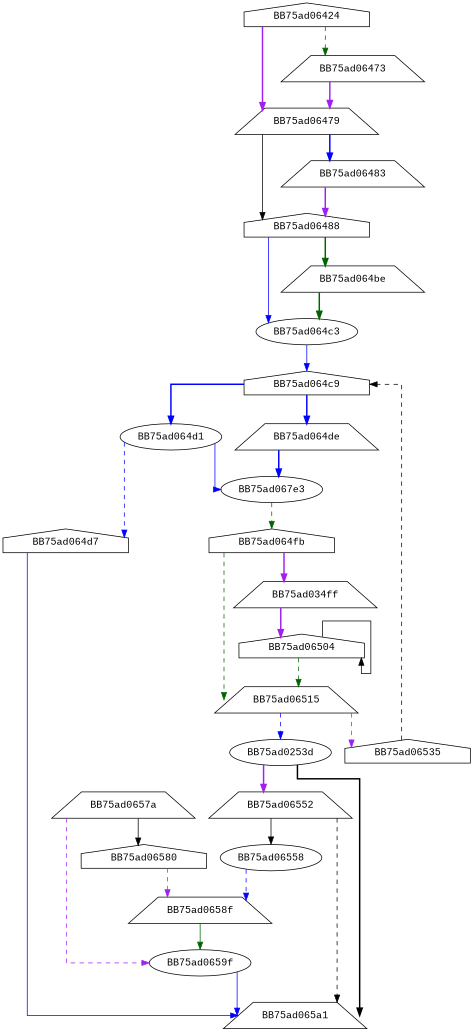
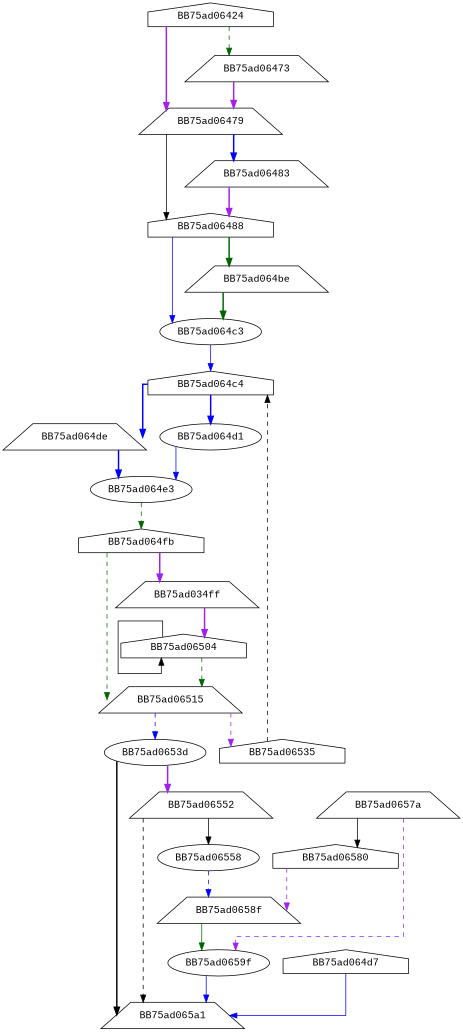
(307, 384) -> (211, 384)
(124, 486) -> none
(272, 489) -> (141, 489)
(281, 752) -> (155, 752)
